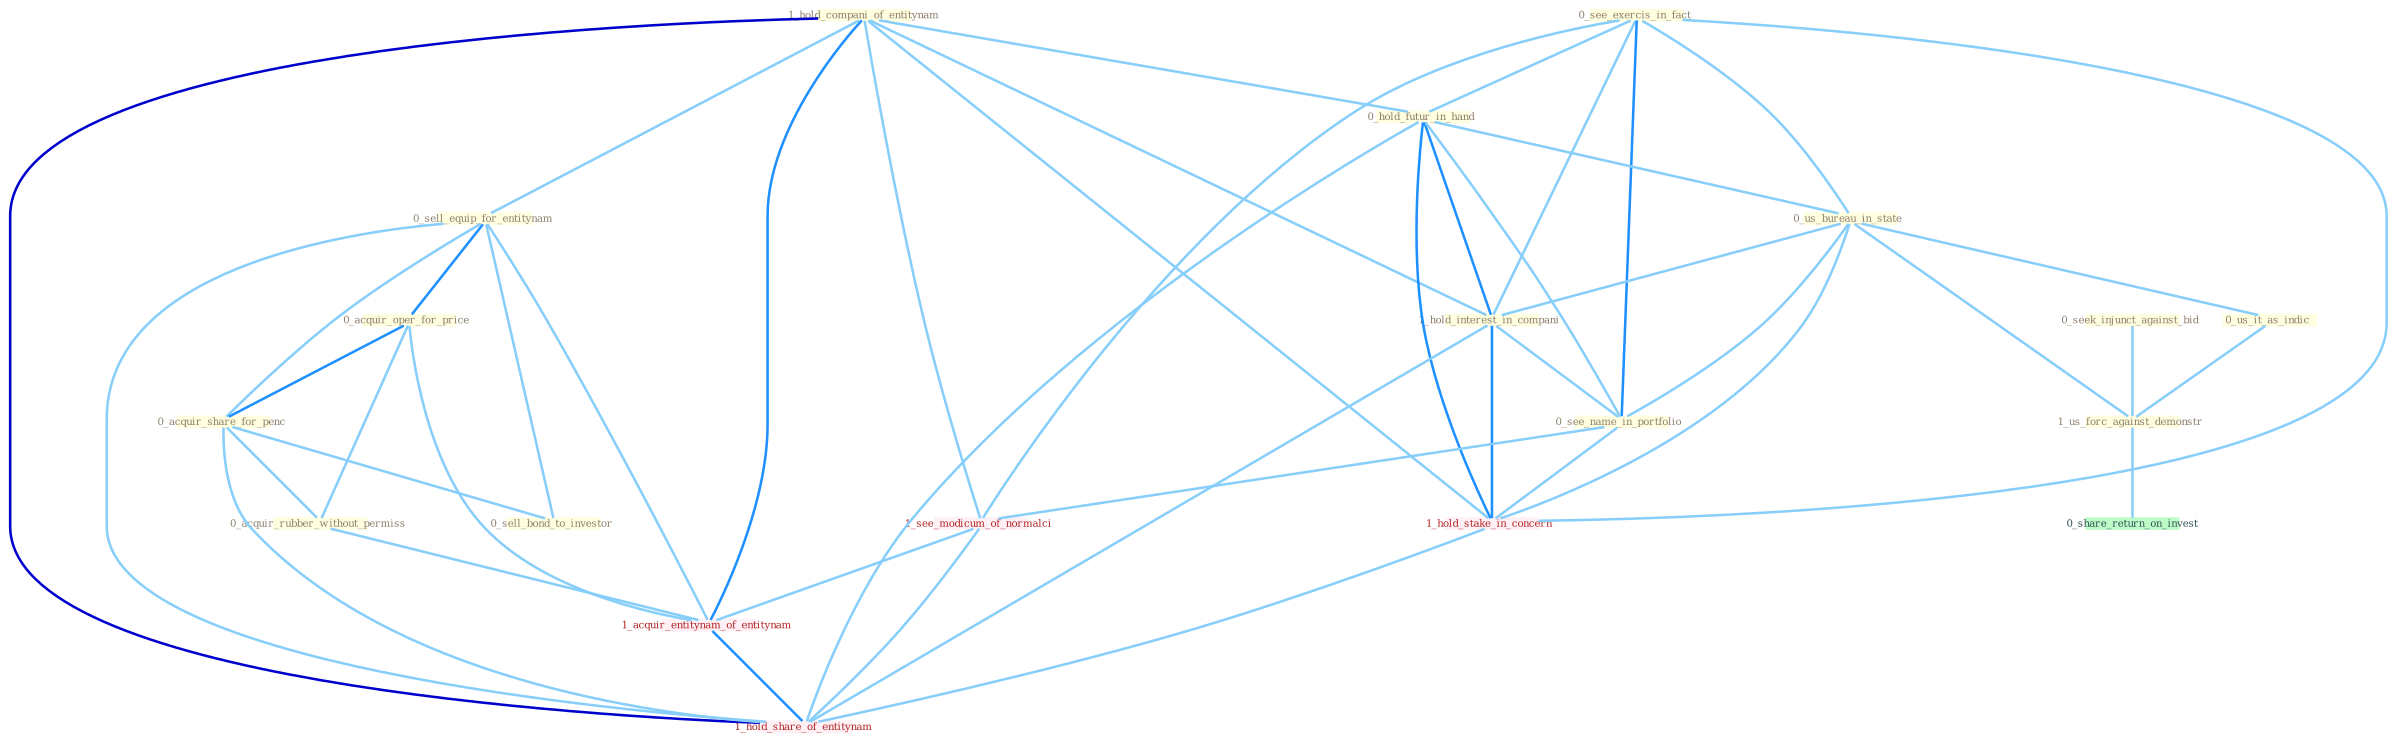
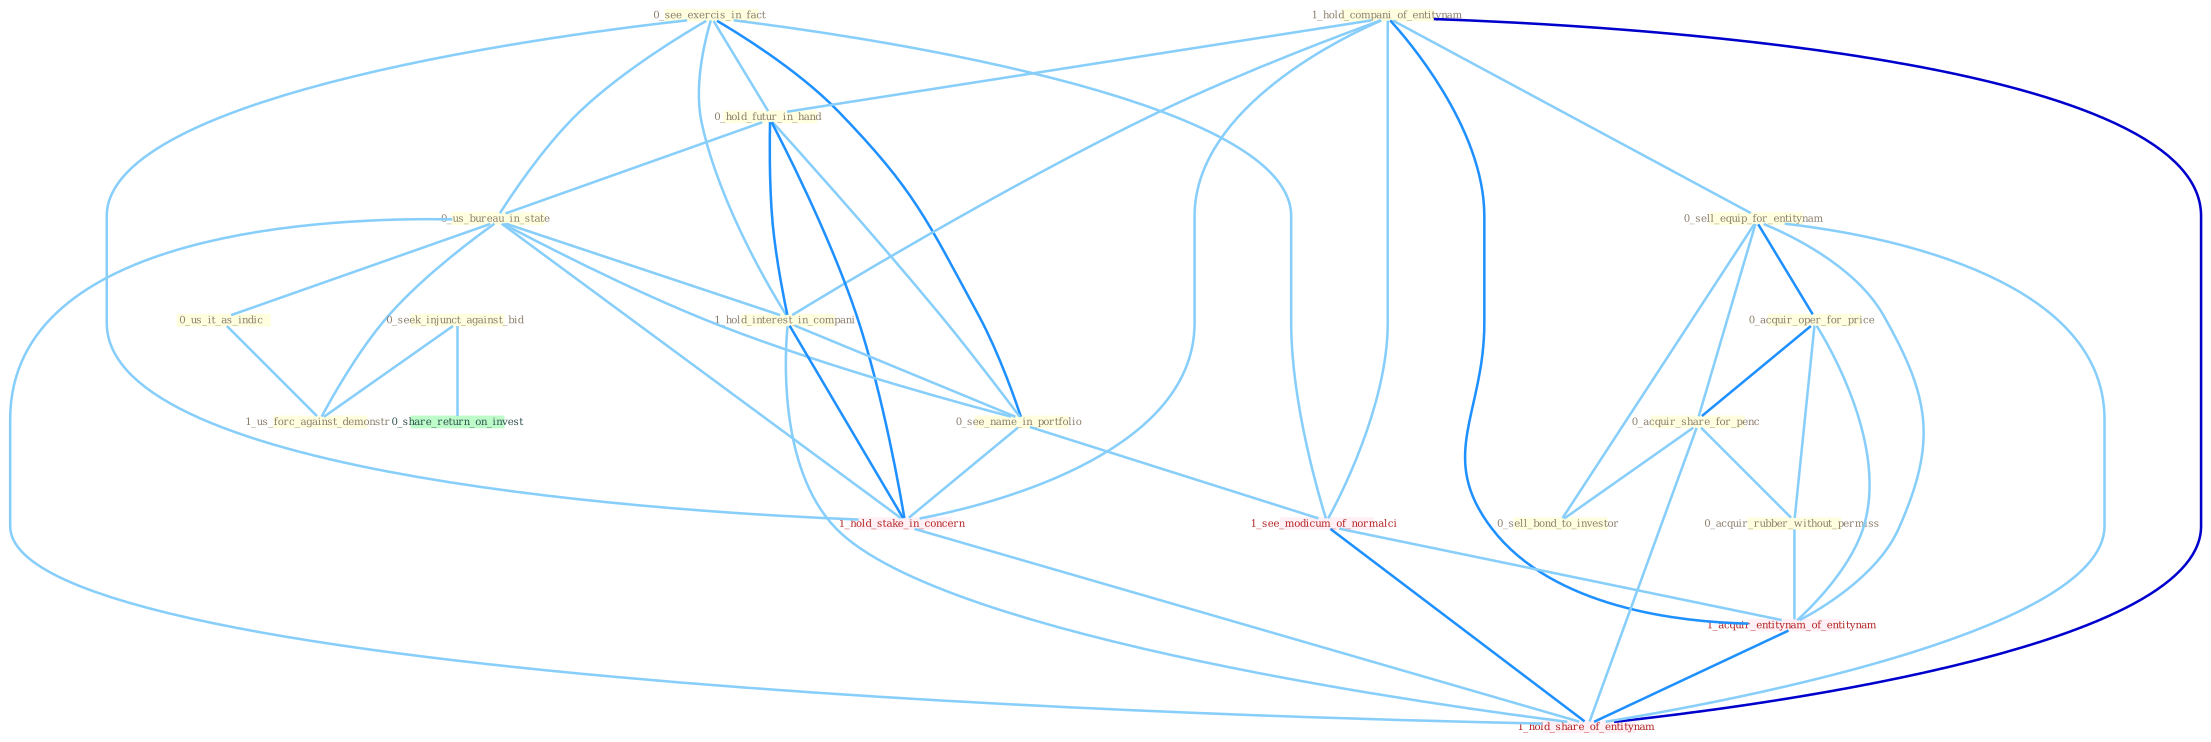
(1060, 372) -> (442, 659)
(2132, 484) -> (458, 371)
(900, 630) -> (1458, 625)
